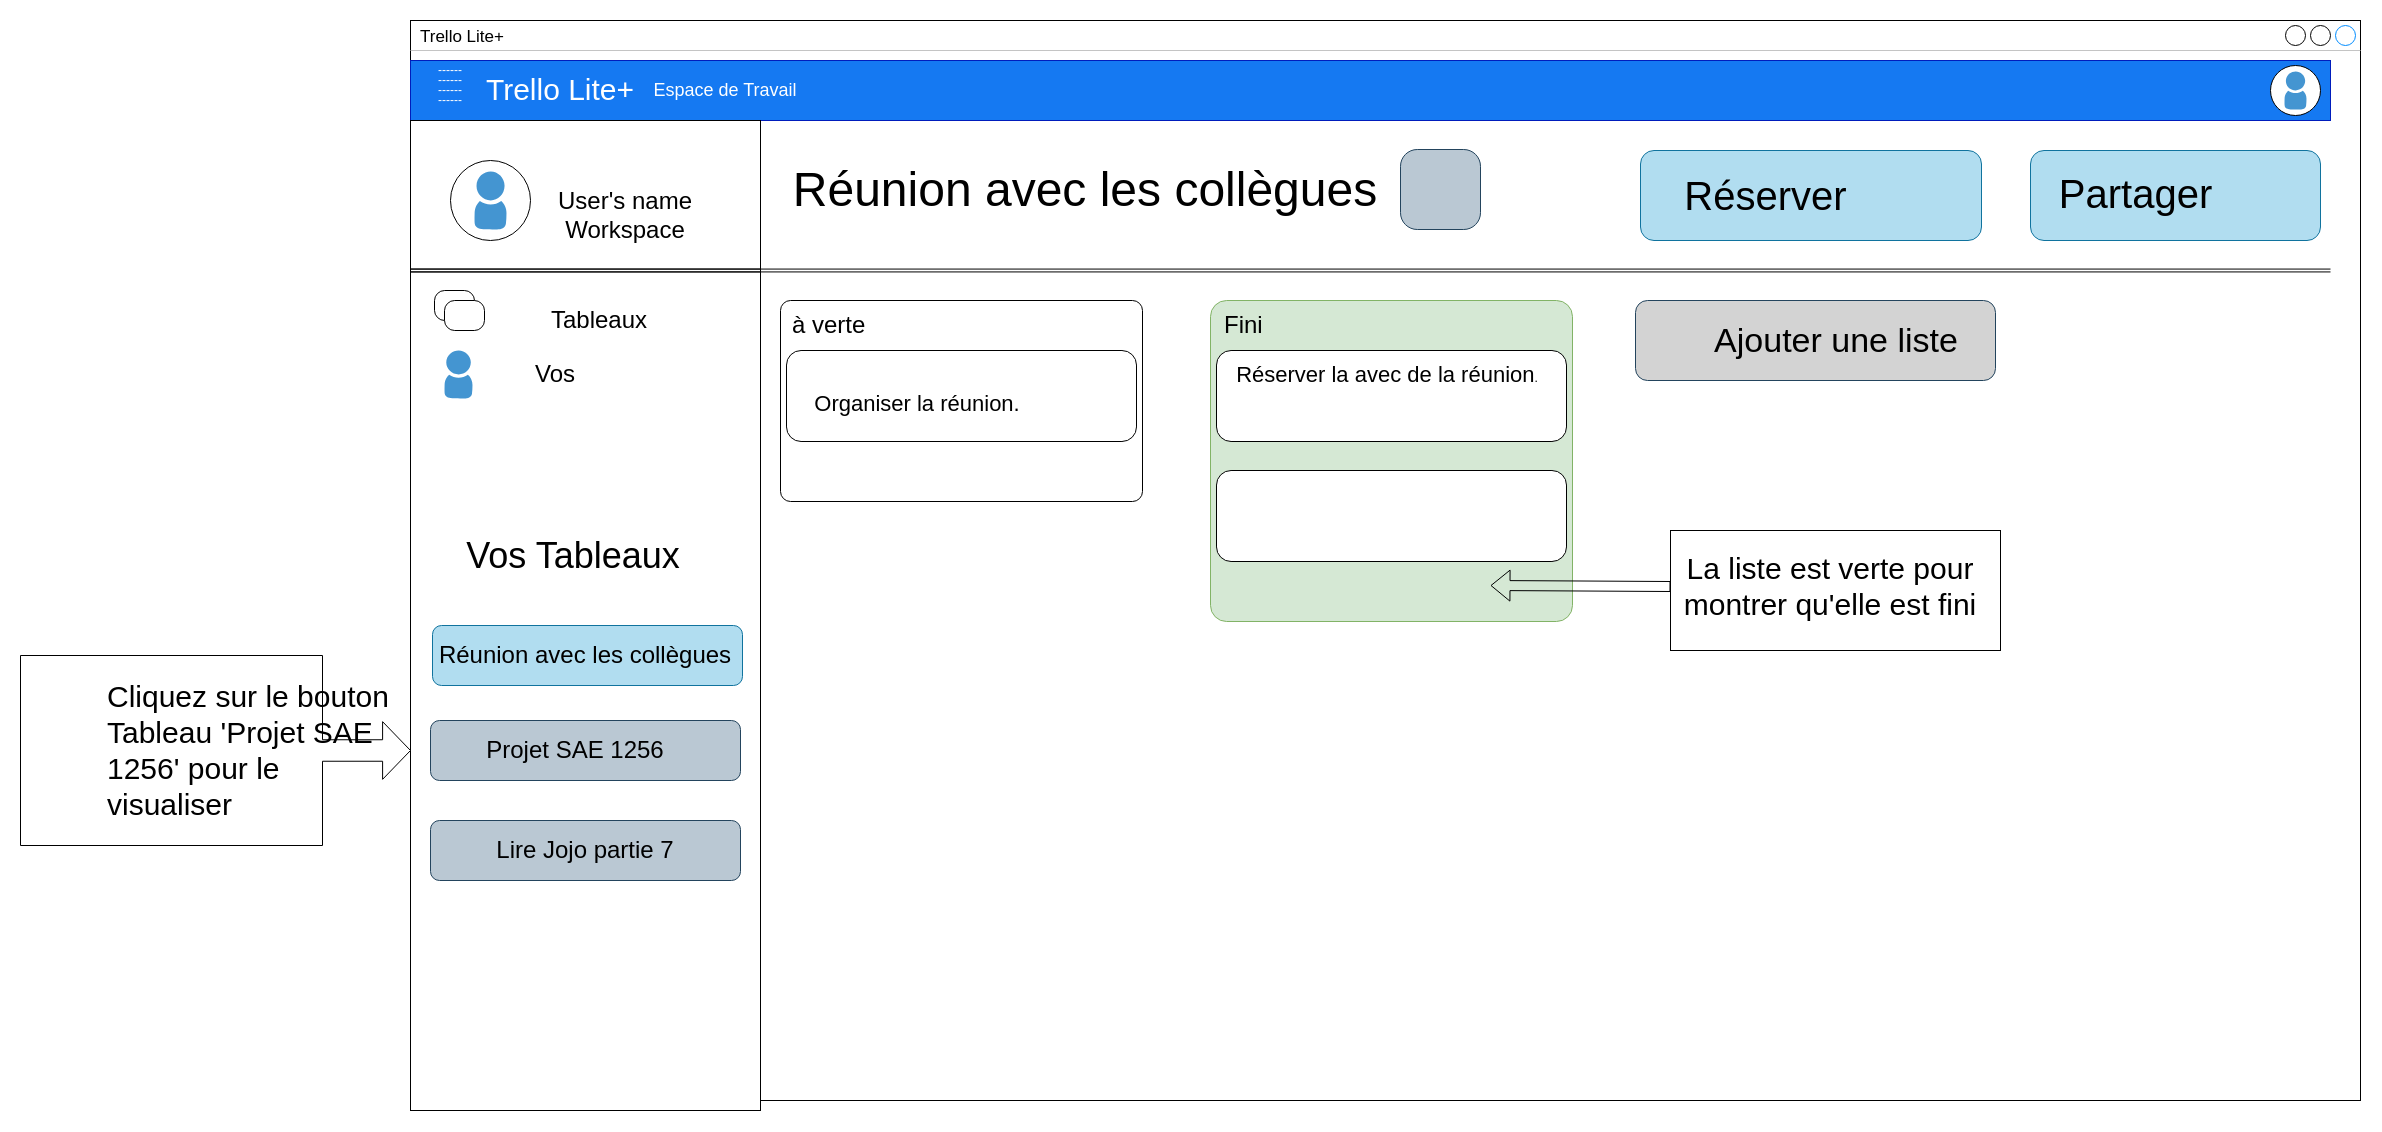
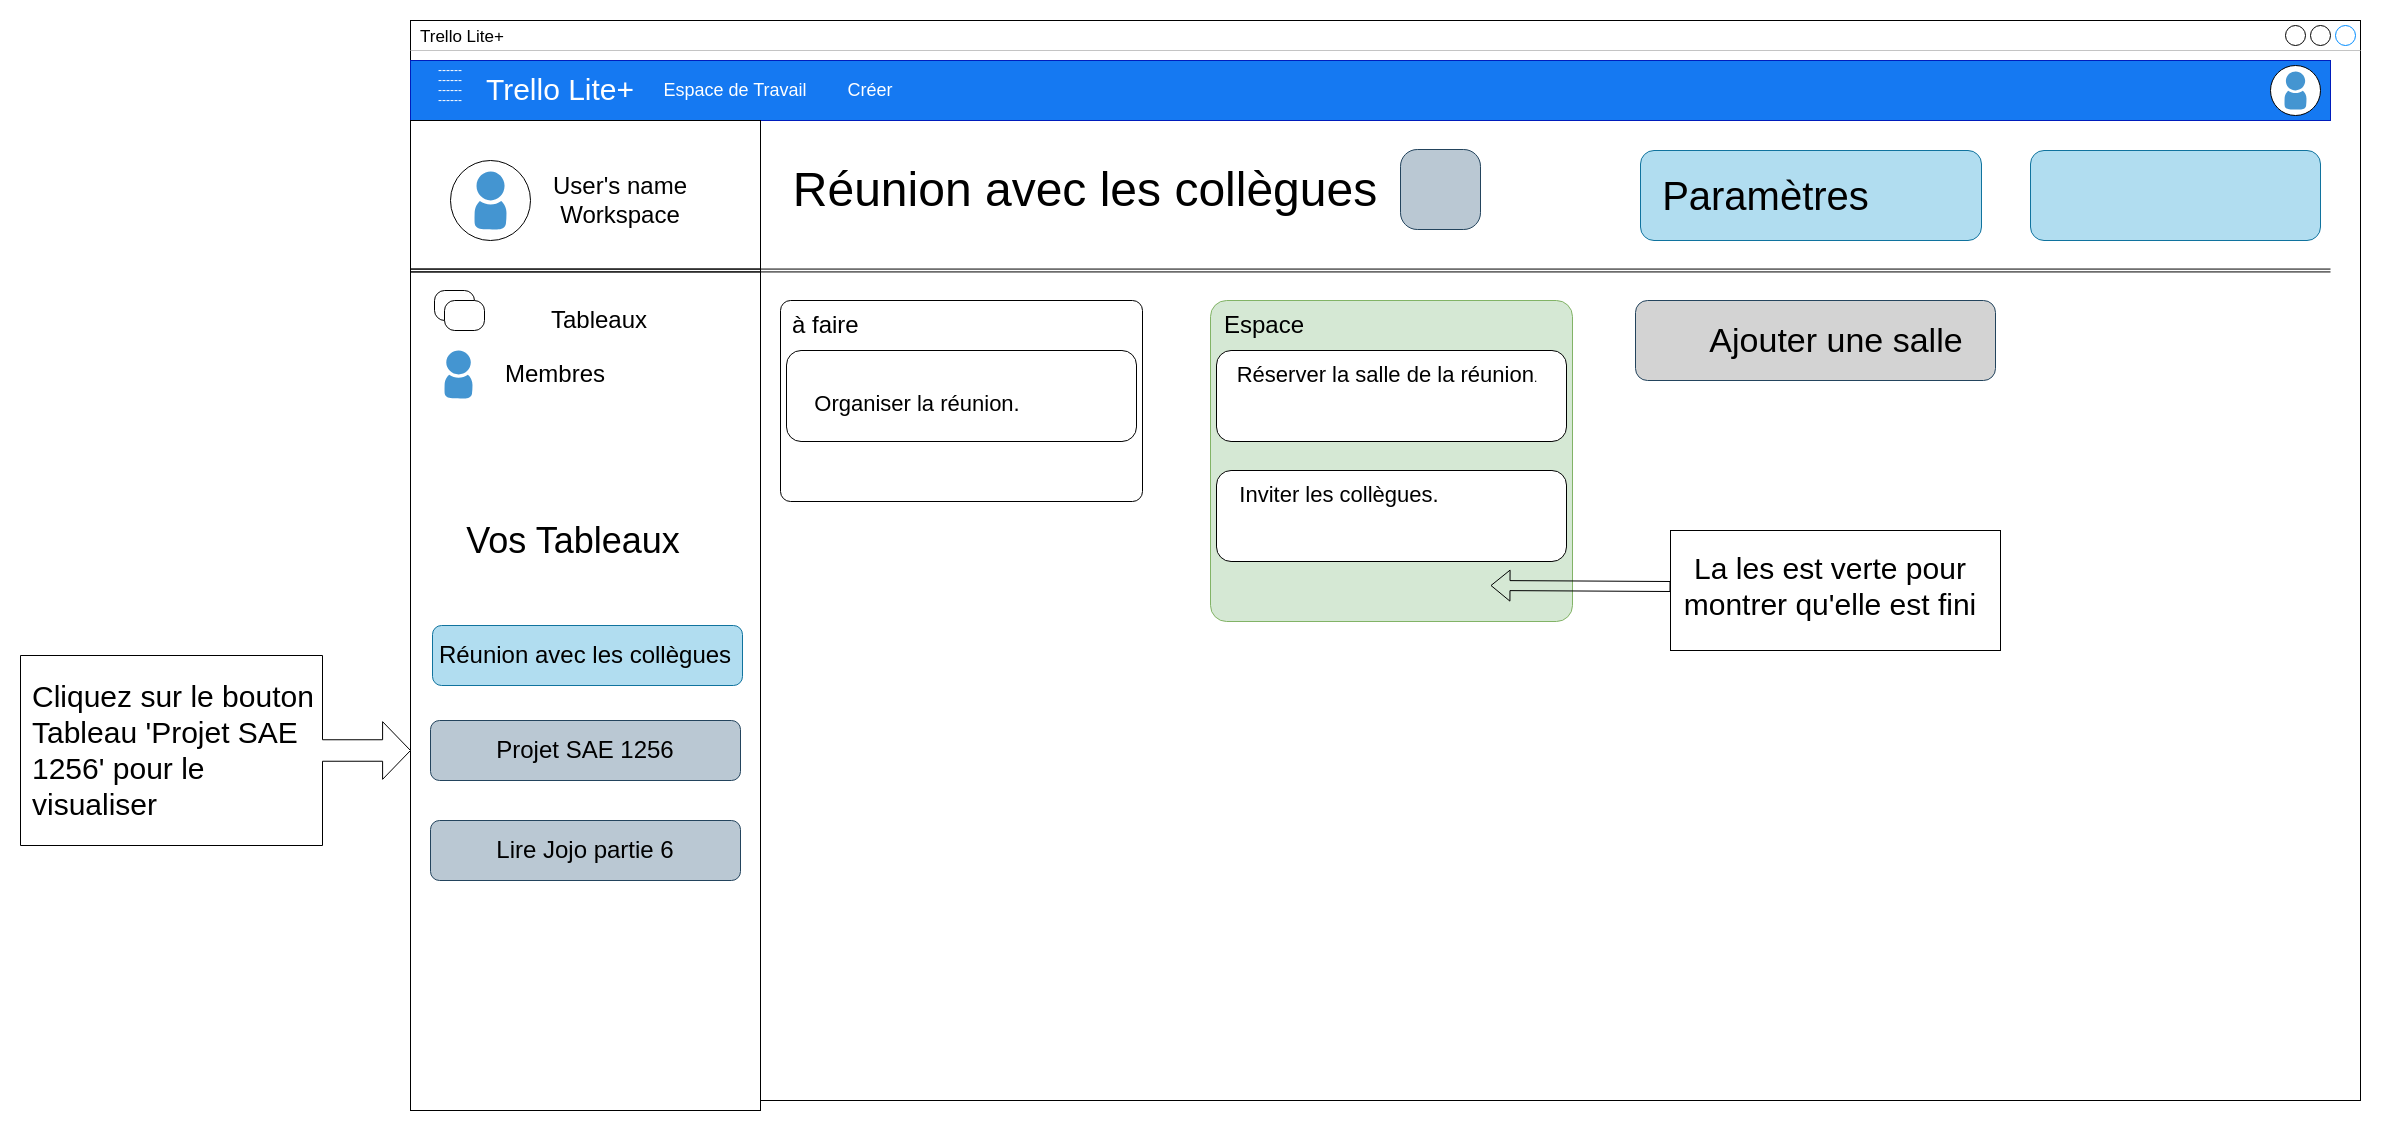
(726, 91) -> (736, 91)
none -> (871, 91)
(2136, 193) -> none
(1766, 196) -> (1766, 196)
(626, 216) -> (621, 201)
(814, 326) -> (813, 326)
(1235, 326) -> (1245, 326)
(1837, 341) -> (1837, 341)
(556, 375) -> (556, 375)
(1388, 376) -> (1388, 376)
none -> (1340, 496)
(574, 556) -> (574, 541)
(1831, 587) -> (1831, 587)
(251, 751) -> (176, 751)
(576, 751) -> (586, 751)
(586, 851) -> (586, 851)
